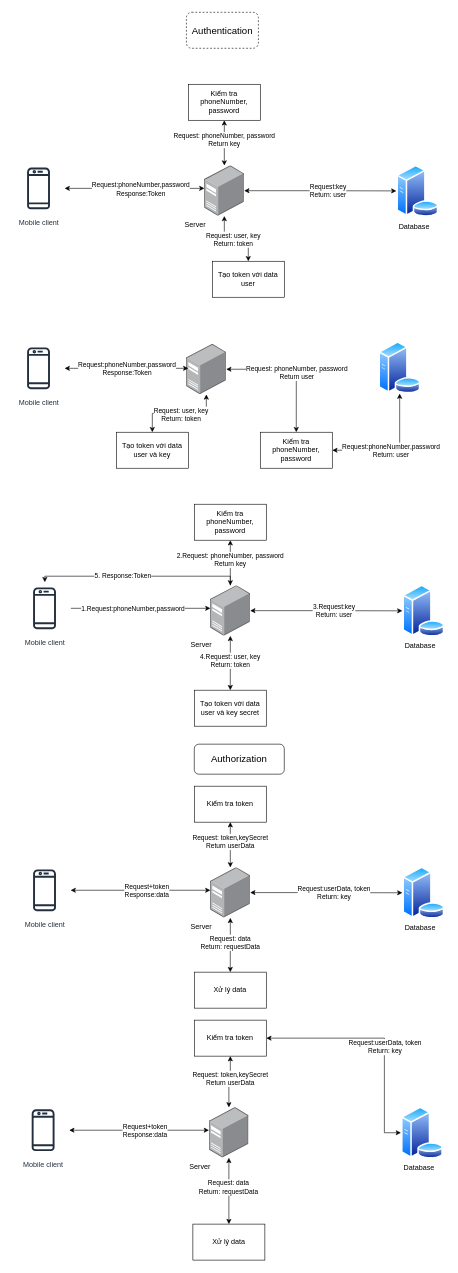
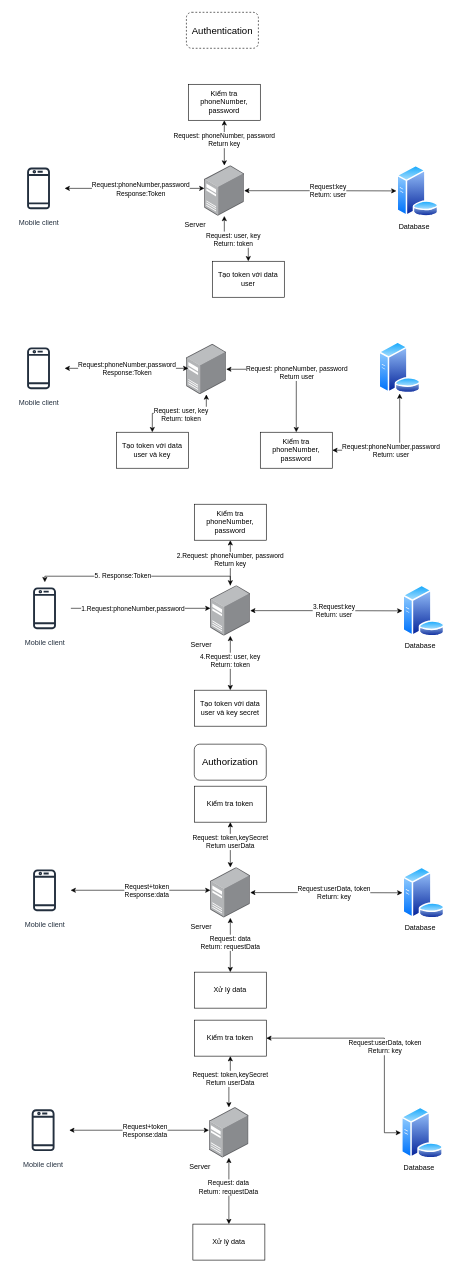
(239, 759) -> (230, 762)
